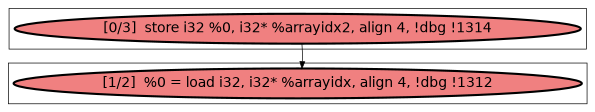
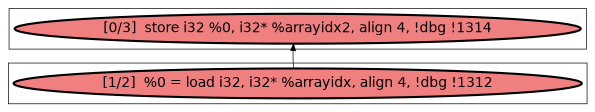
(302, 54) -> (293, 59)
